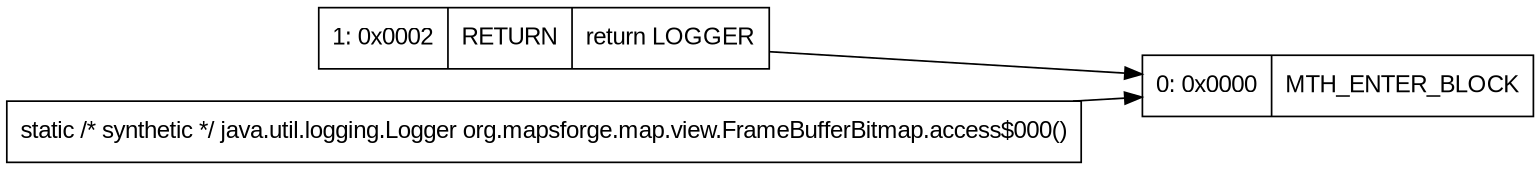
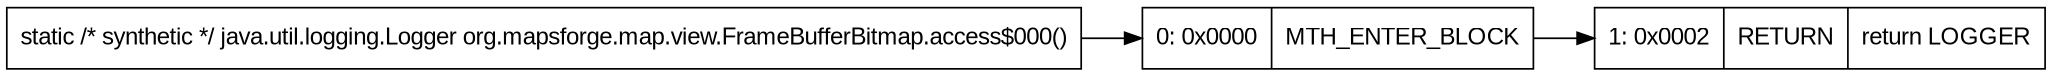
(947, 62) -> (1555, 38)
